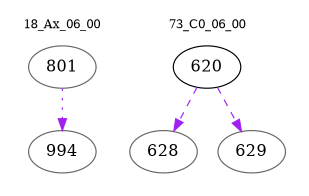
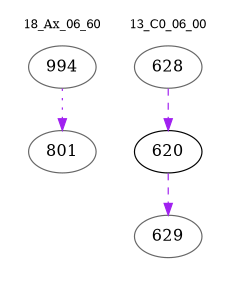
(62, 25) -> (62, 25)
(208, 25) -> (168, 25)
(62, 104) -> (62, 104)
(188, 104) -> (168, 104)
